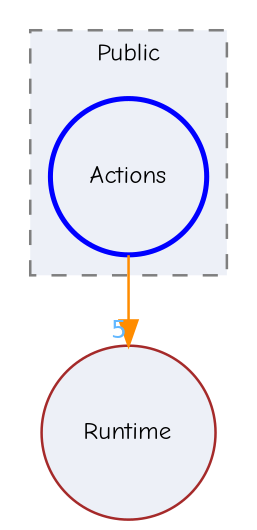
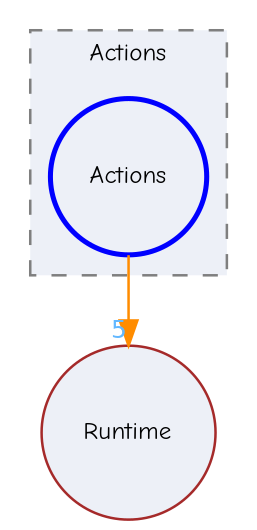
(129, 54) -> (129, 54)
